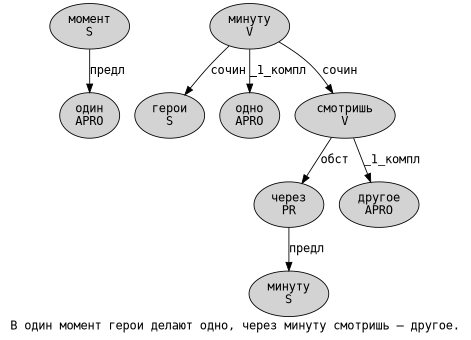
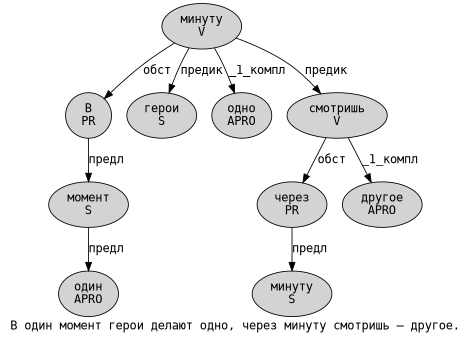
(228, 71) -> (202, 71)
(340, 71) -> (326, 71)
none -> (89, 115)
